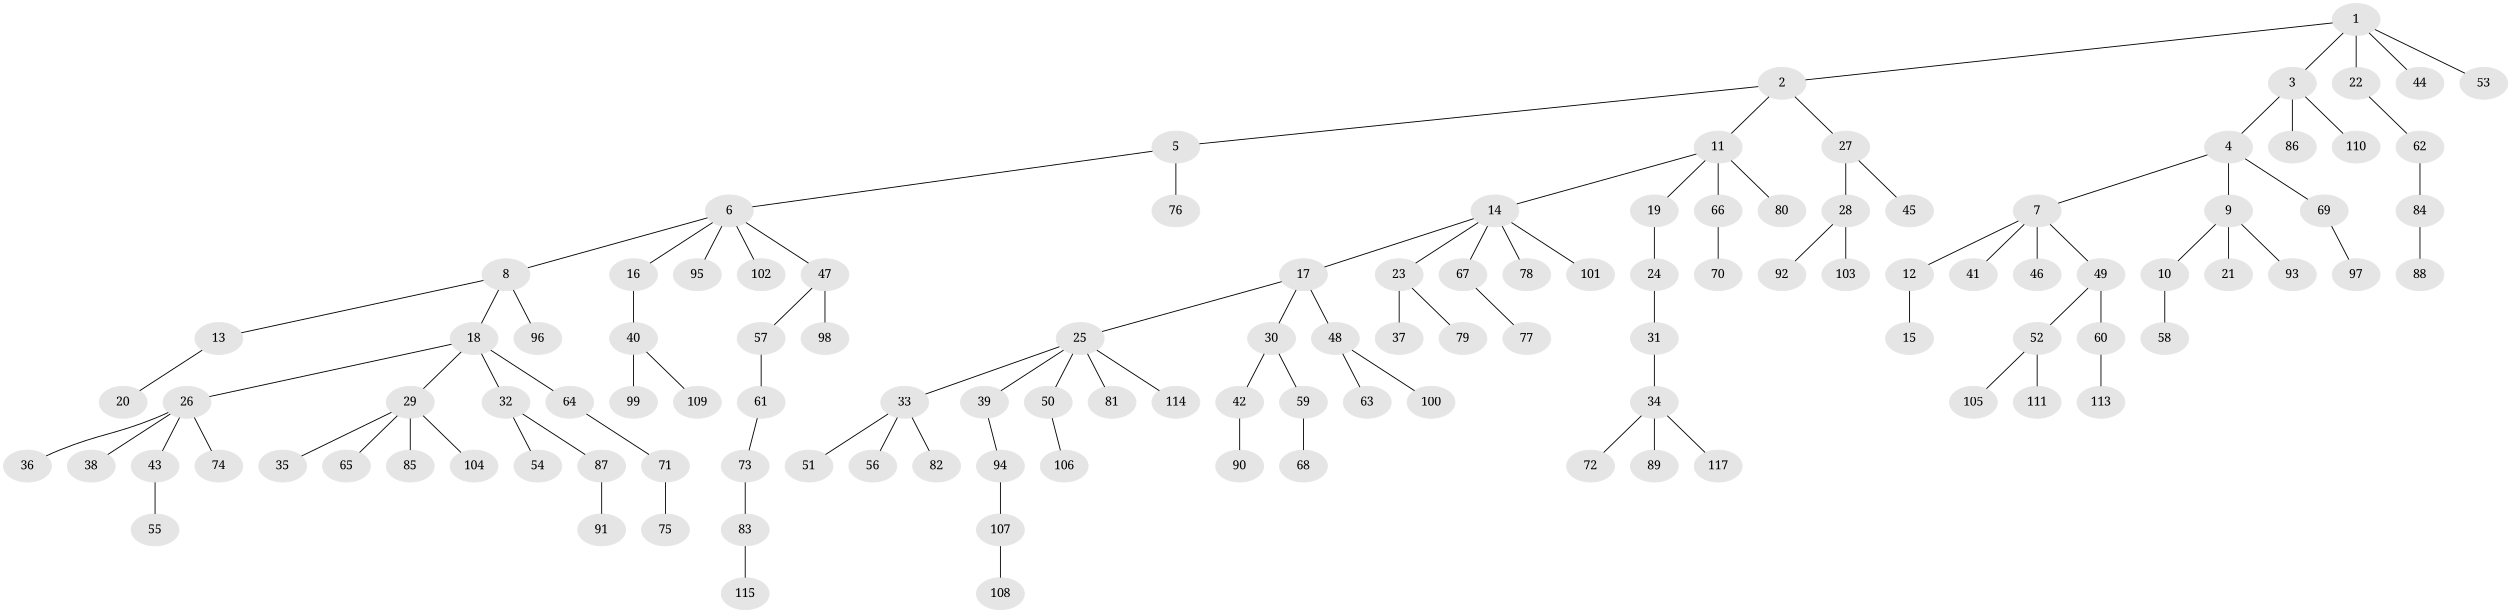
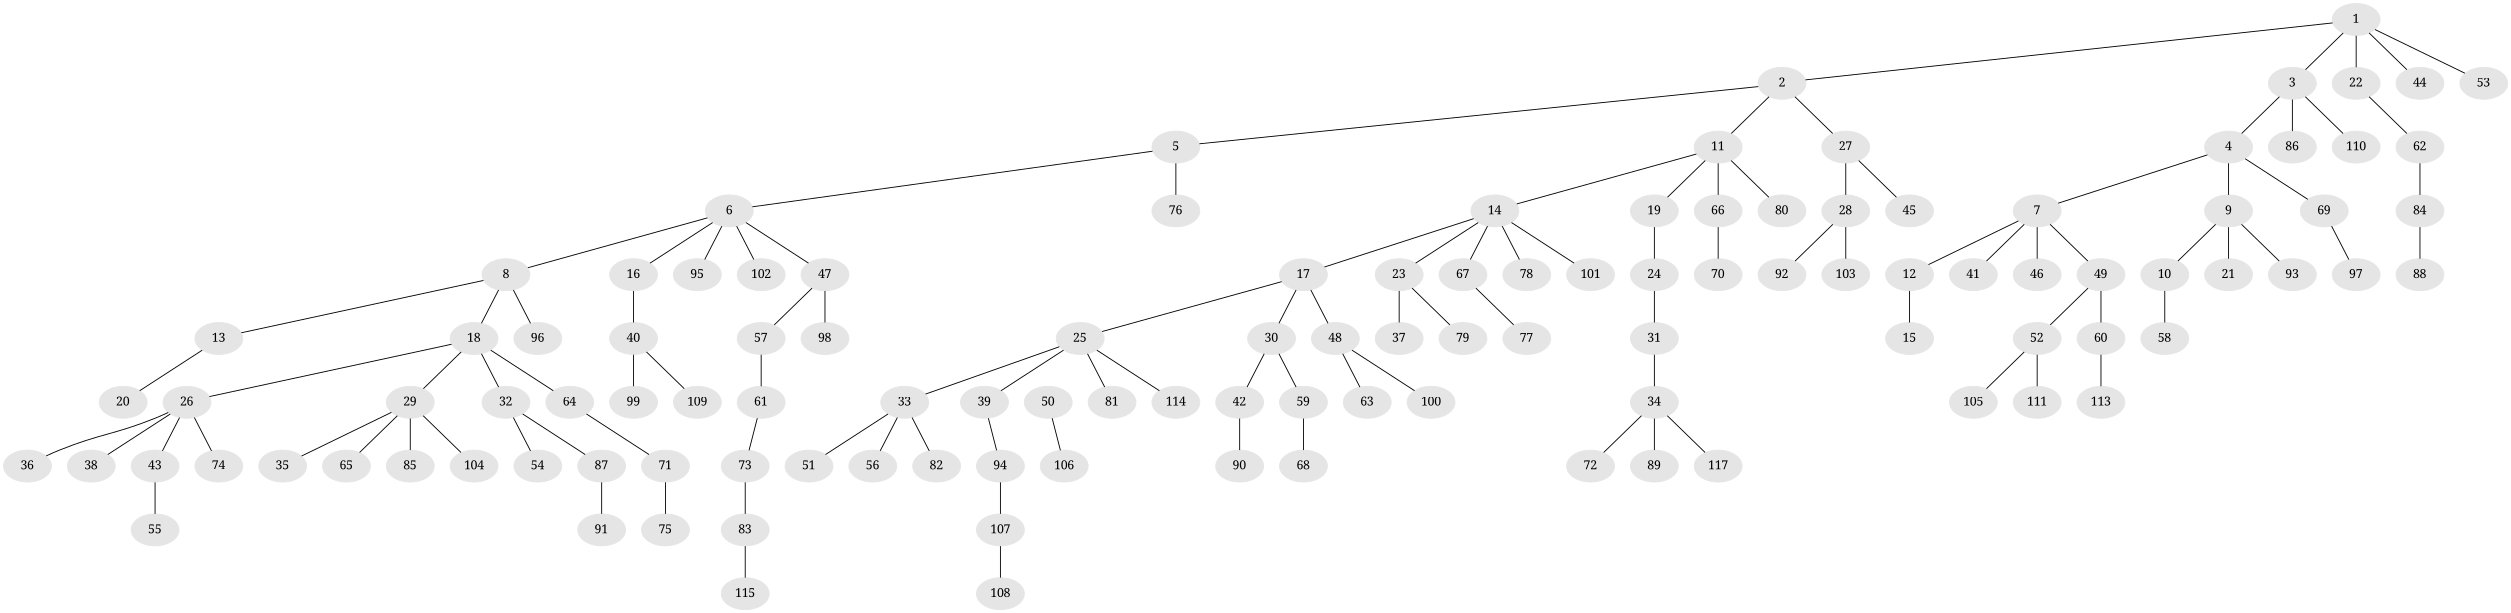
(1064, 370) -> none
